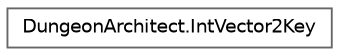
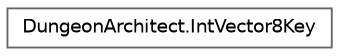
(170, 28) -> (170, 28)
